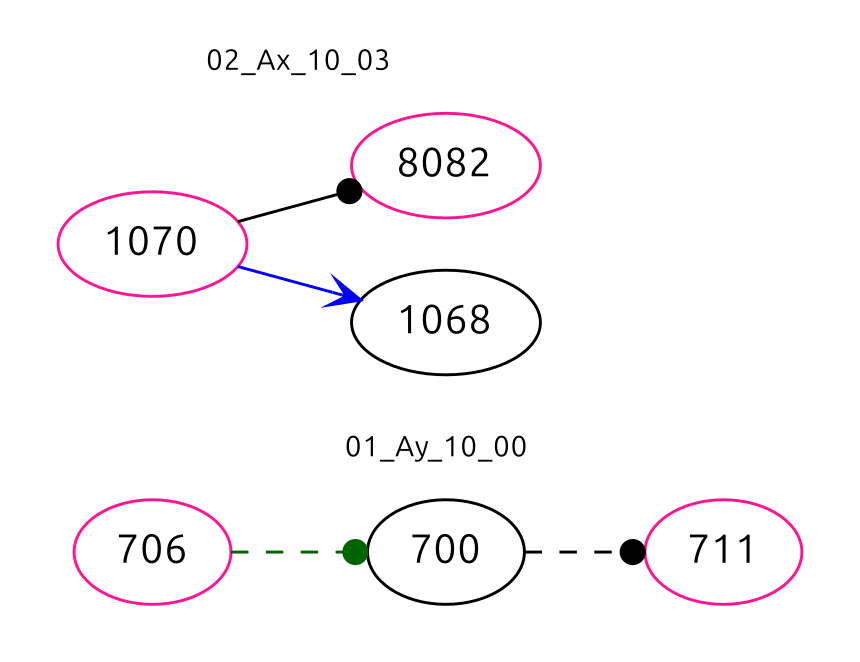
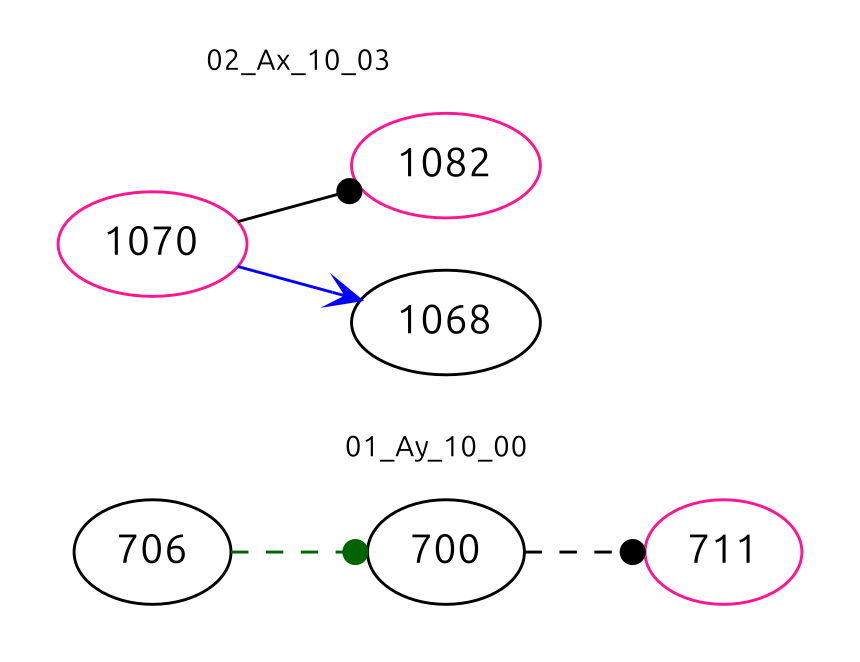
(446, 166) -> (446, 166)
(153, 552) -> (153, 552)
